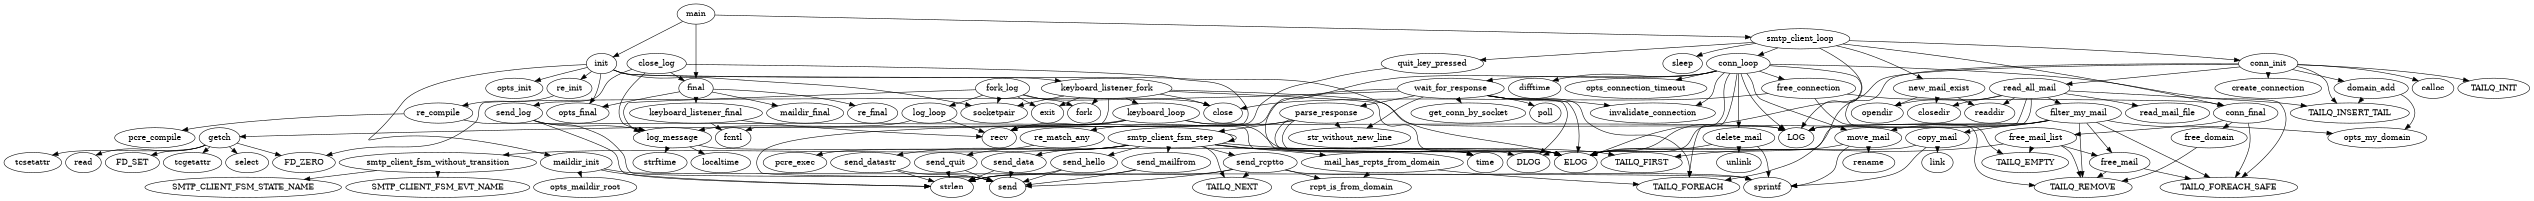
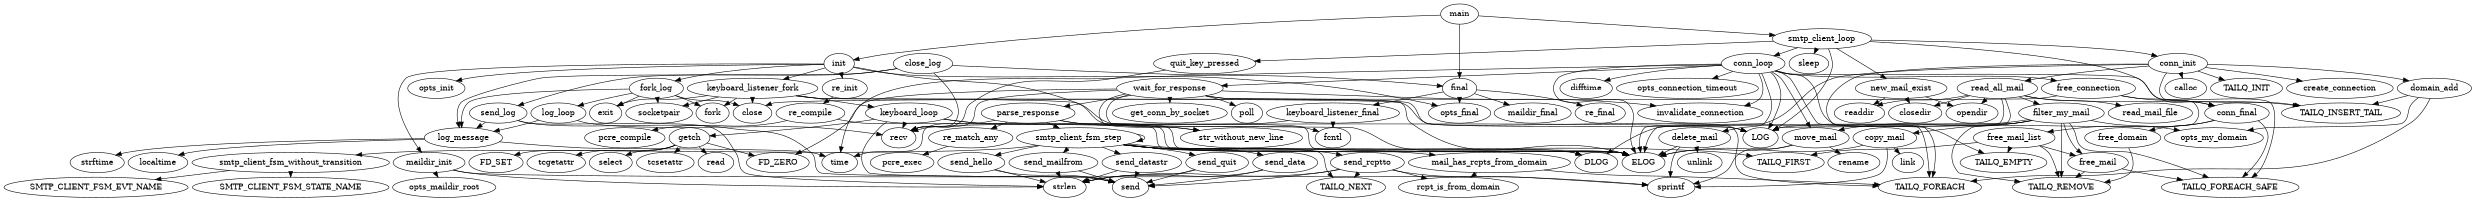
(790, 83) -> (752, 69)
(1380, 114) -> none
none -> (2214, 169)
